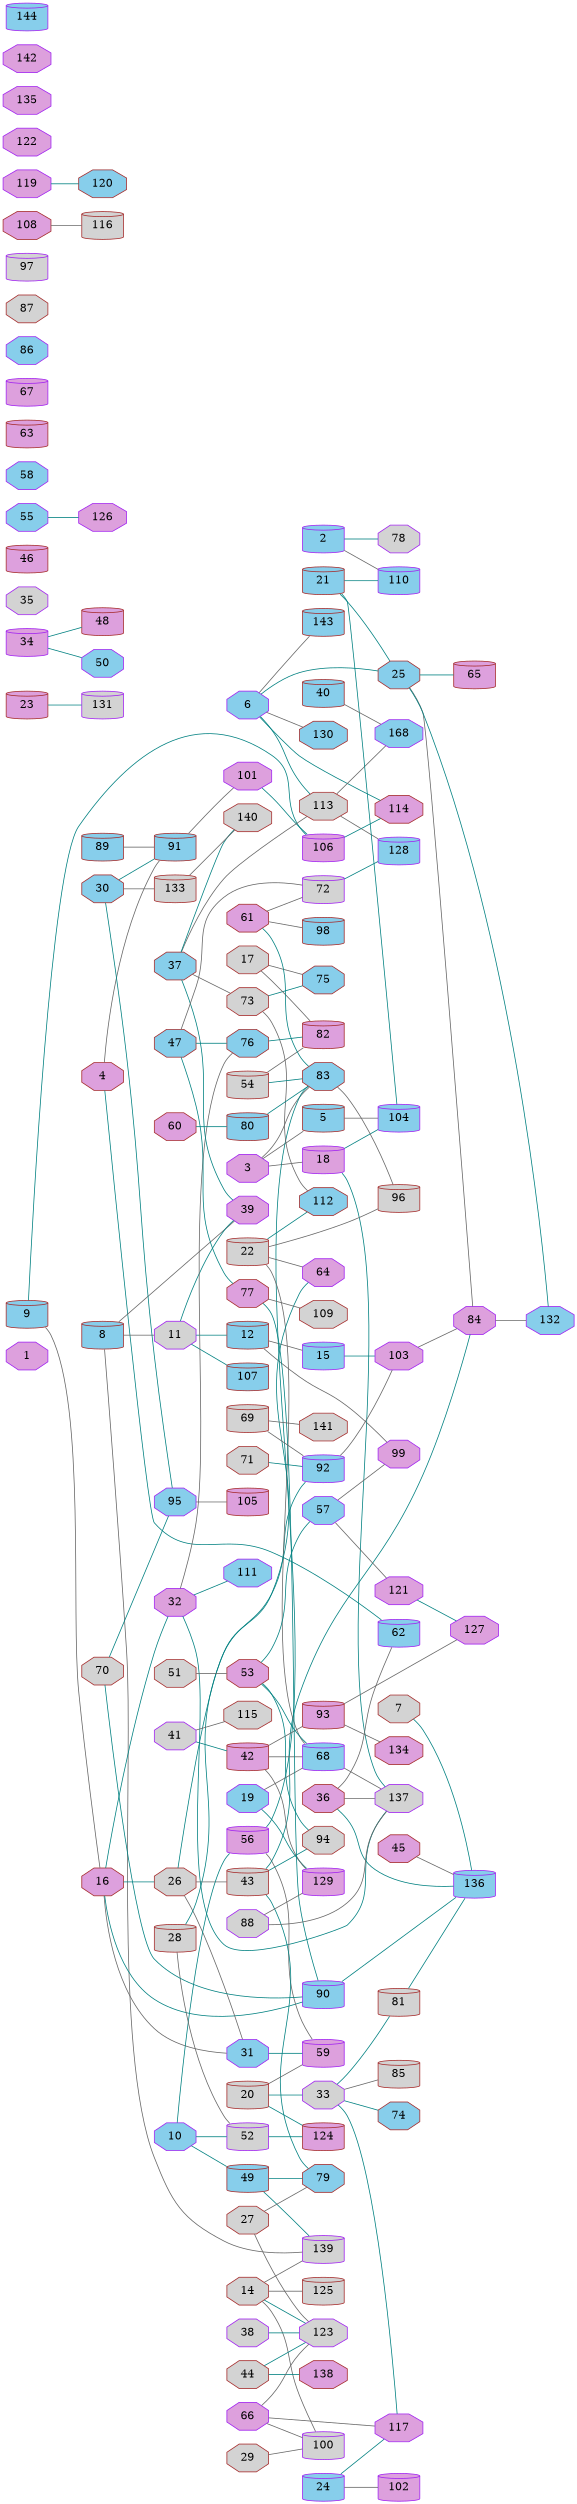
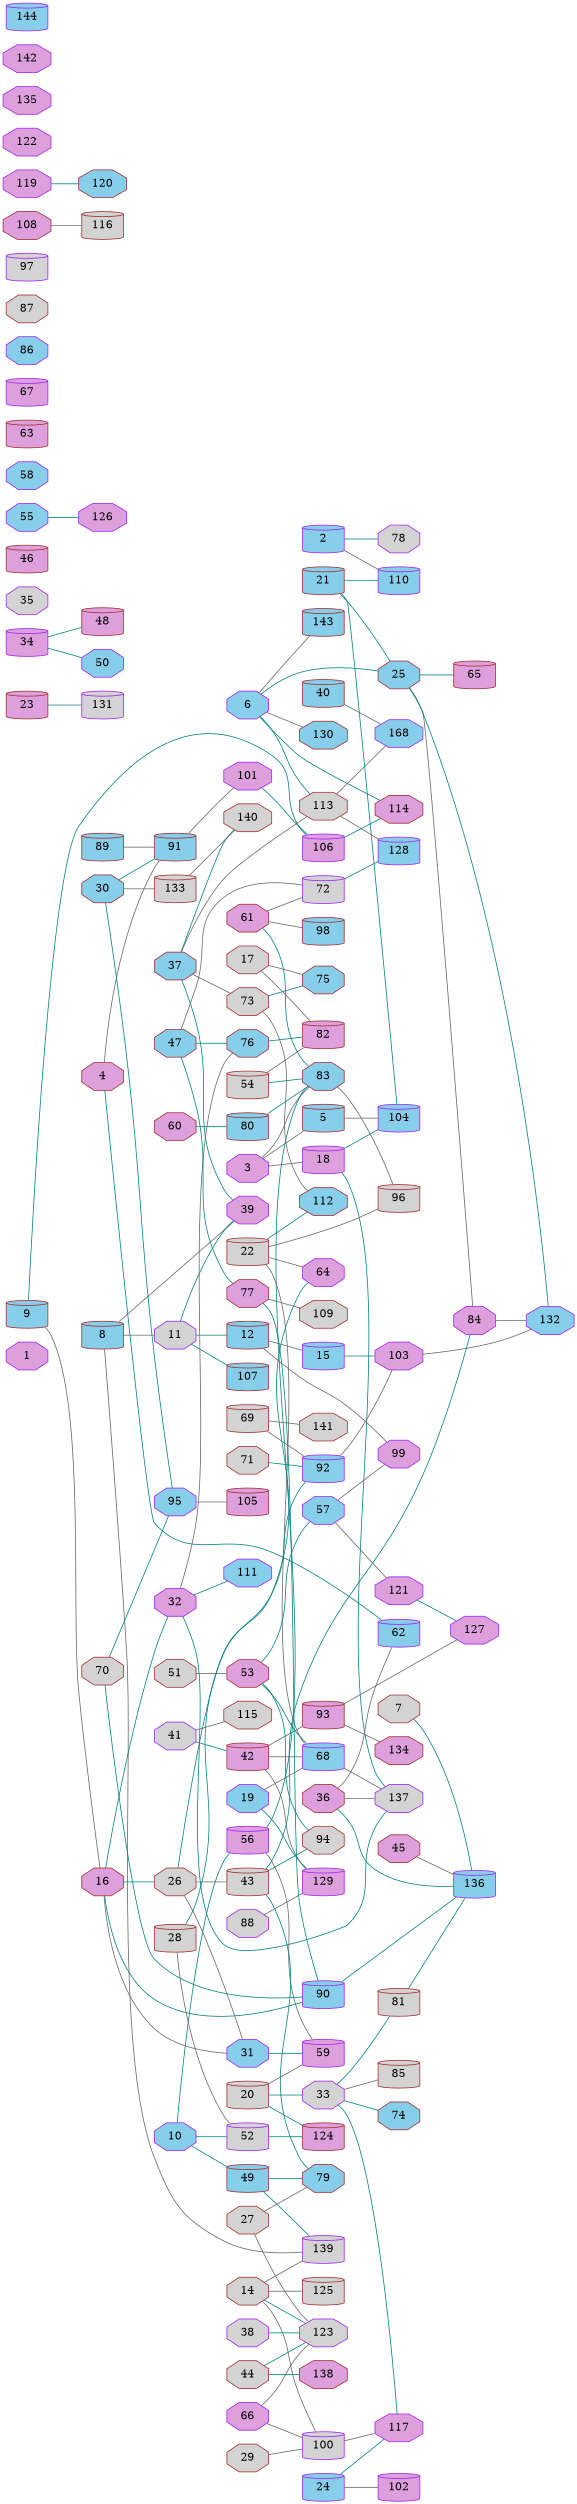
(437, 1338) -> (478, 1346)
(354, 1896) -> none
(322, 2422) -> (360, 2437)
